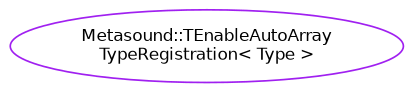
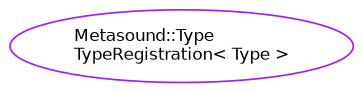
(207, 46) -> (182, 46)
